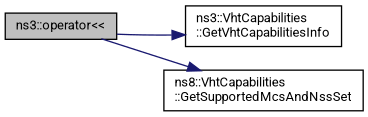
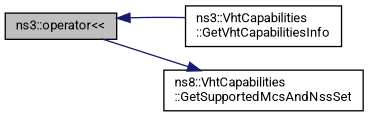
(144, 35) -> (158, 17)
